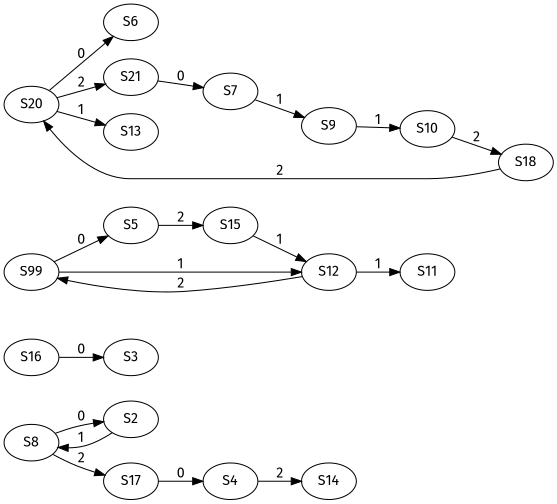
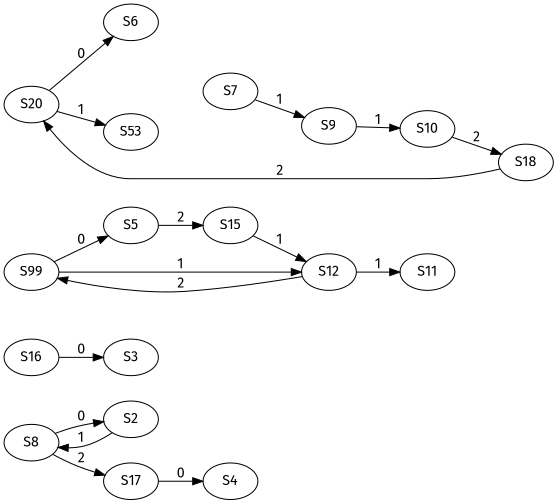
(131, 77) -> none
(131, 132) -> (131, 132)
(329, 481) -> none
